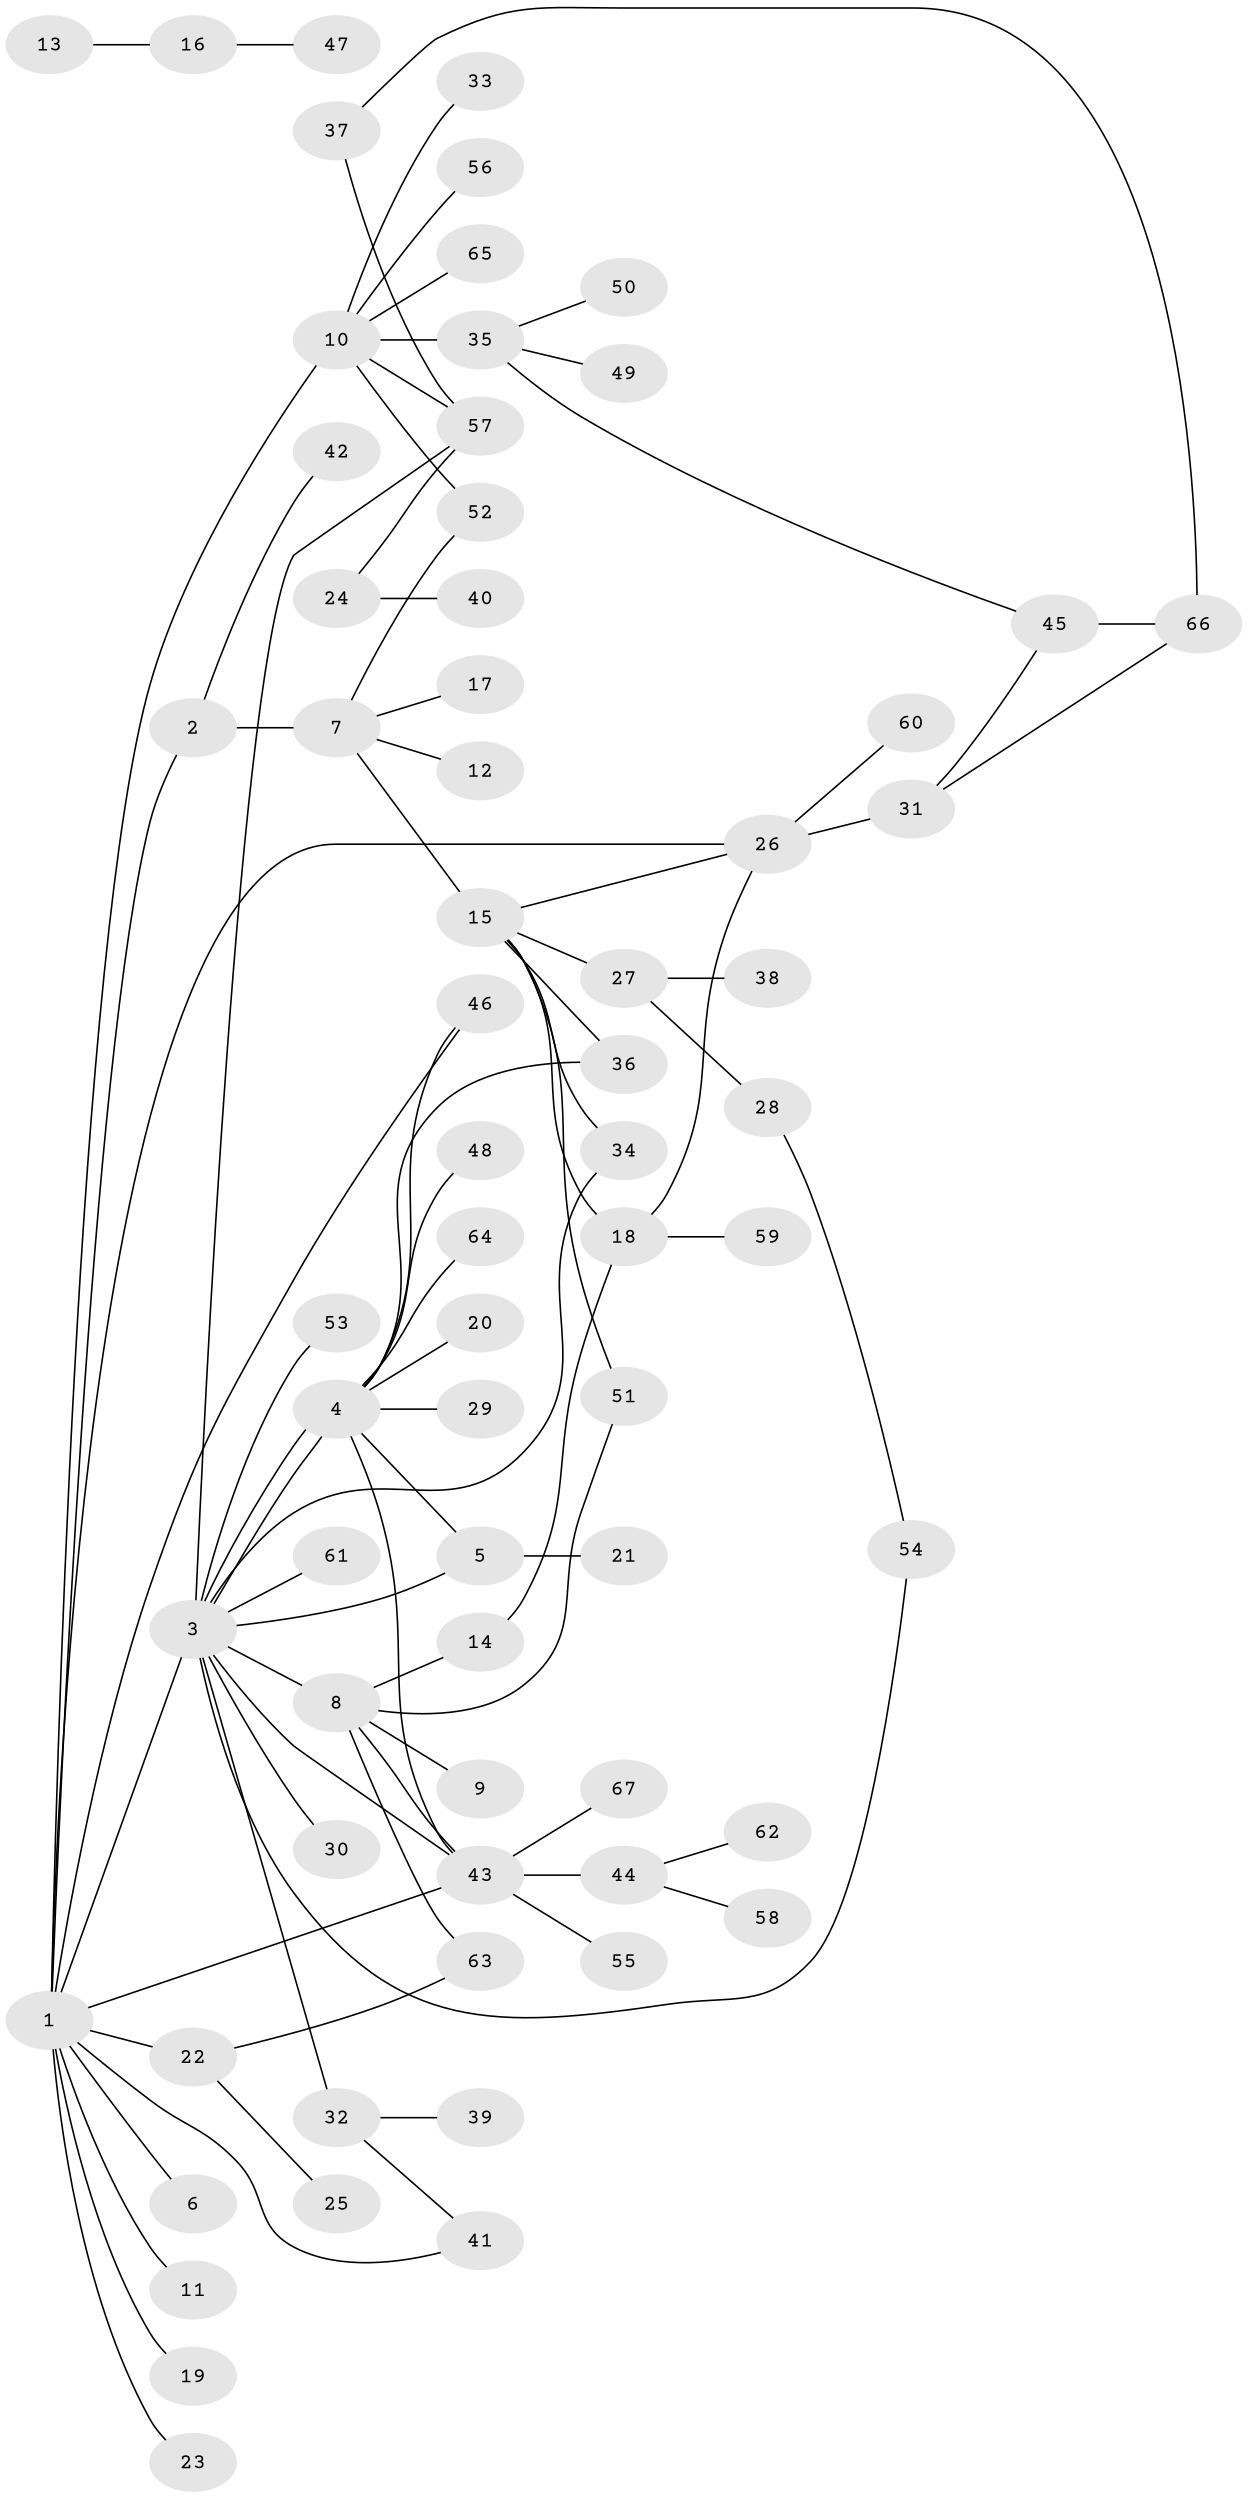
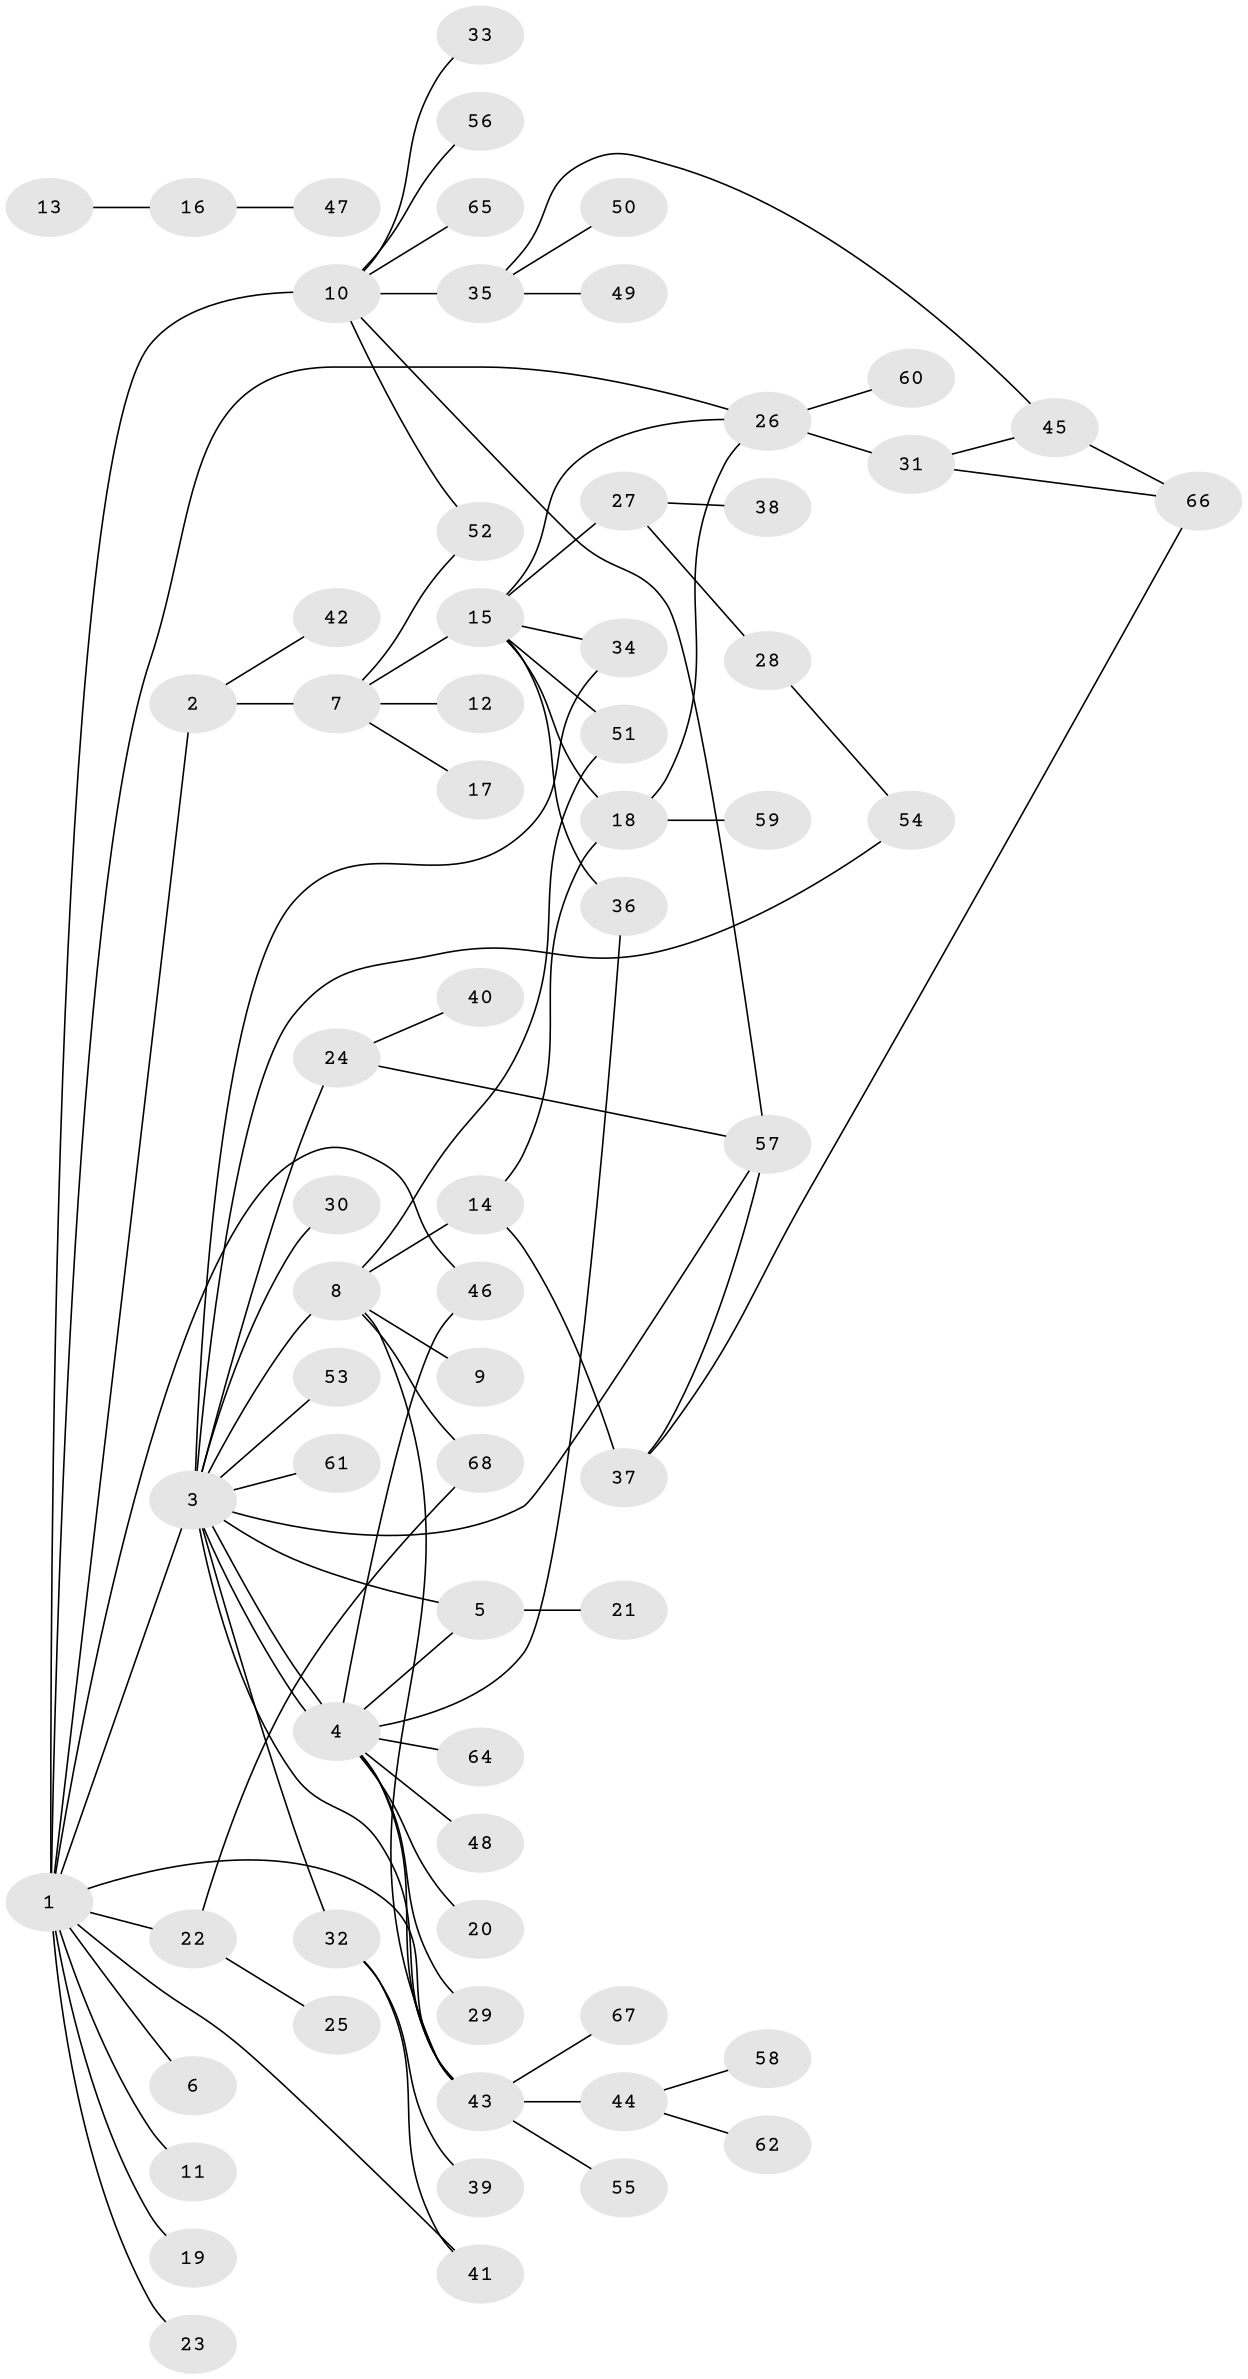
none -> (257, 1277)
none -> (570, 1334)
(480, 1961) -> (480, 1463)
